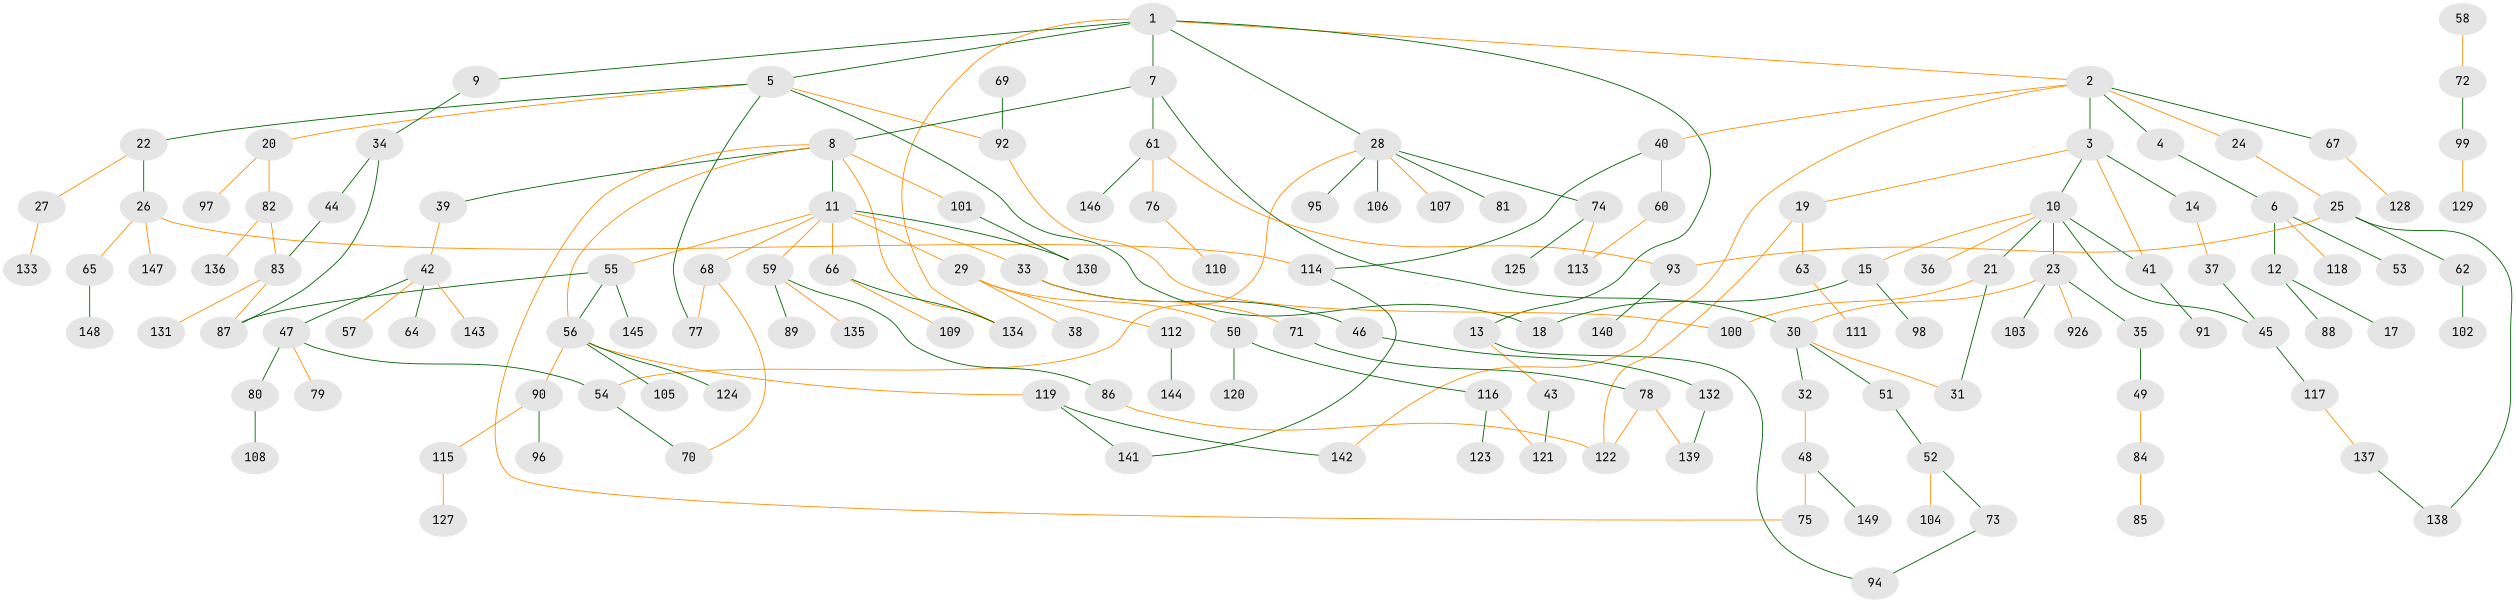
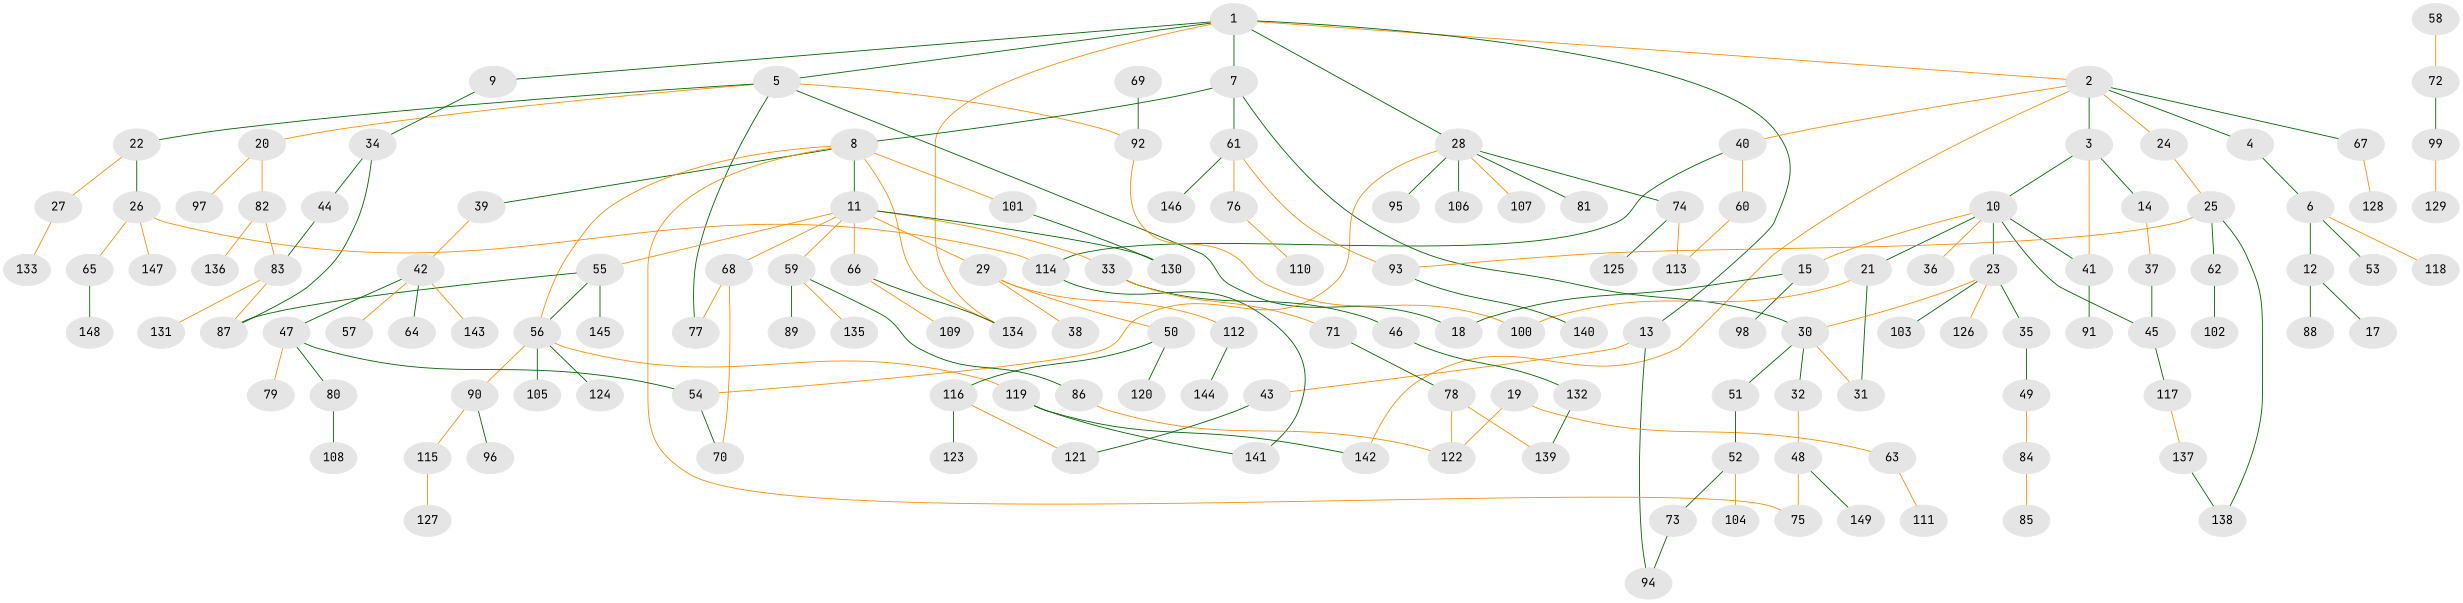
(1946, 176) -> none
(2078, 333) -> (1964, 333)
